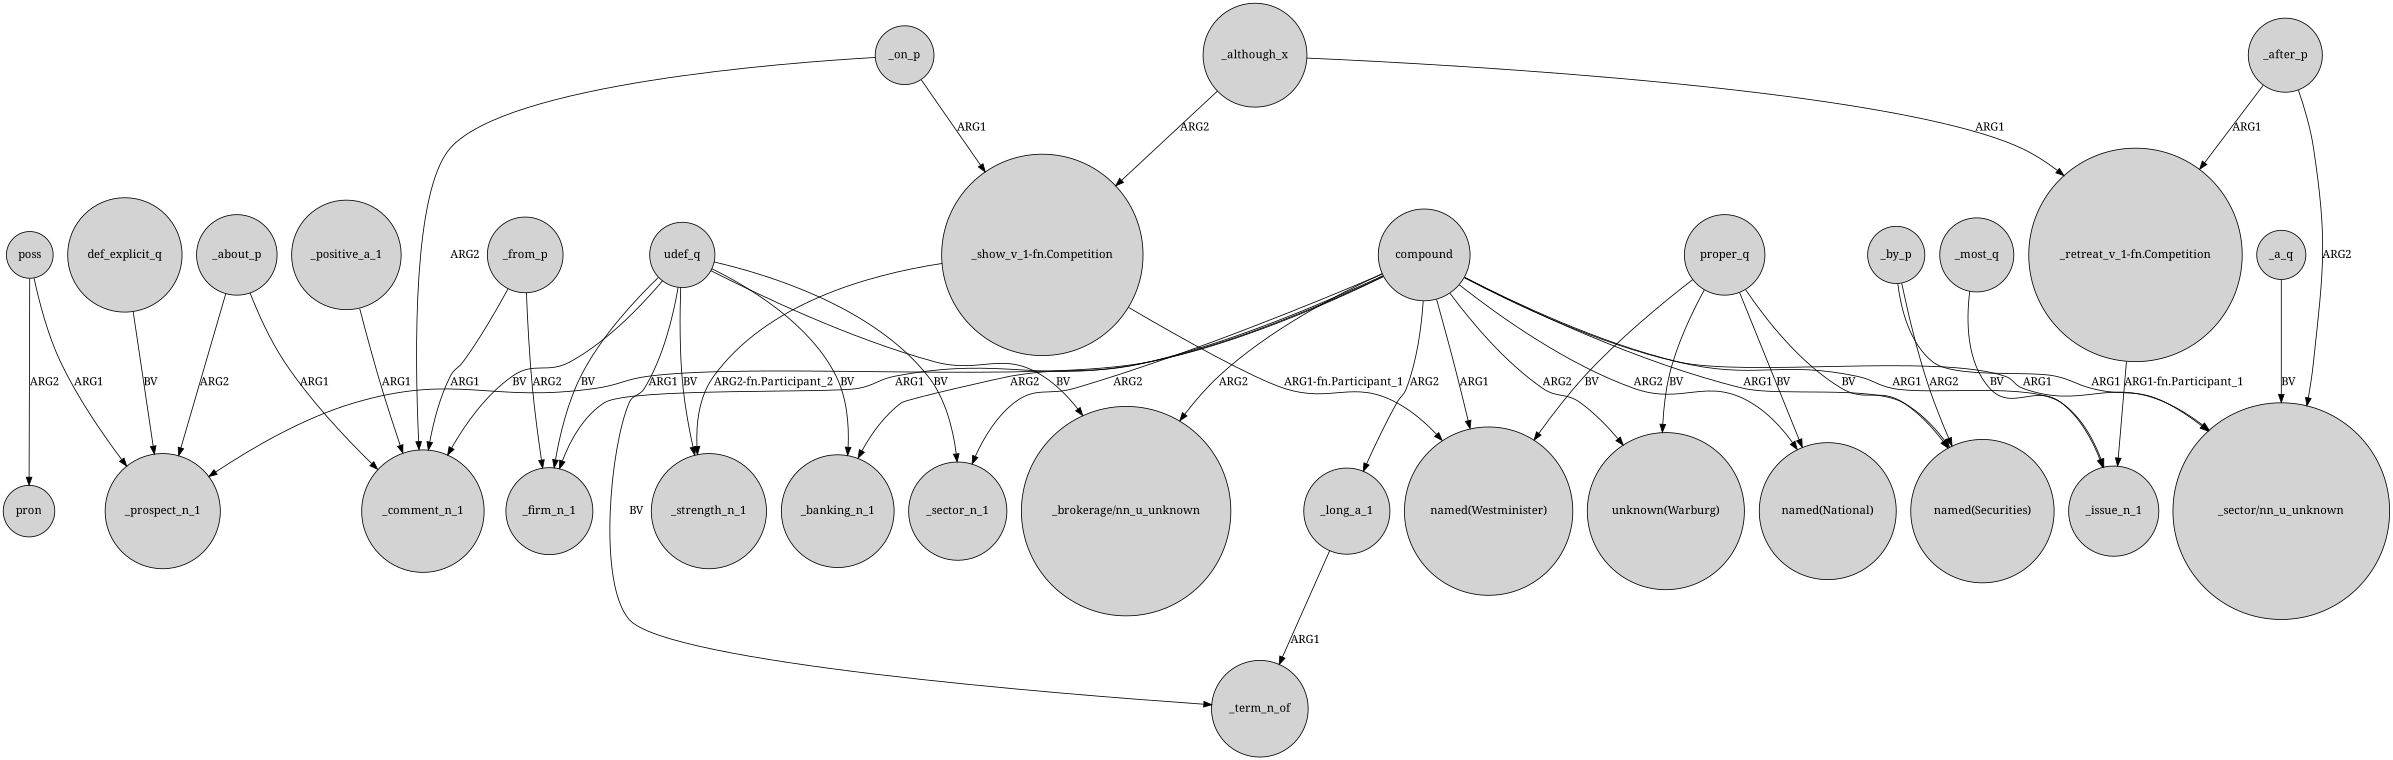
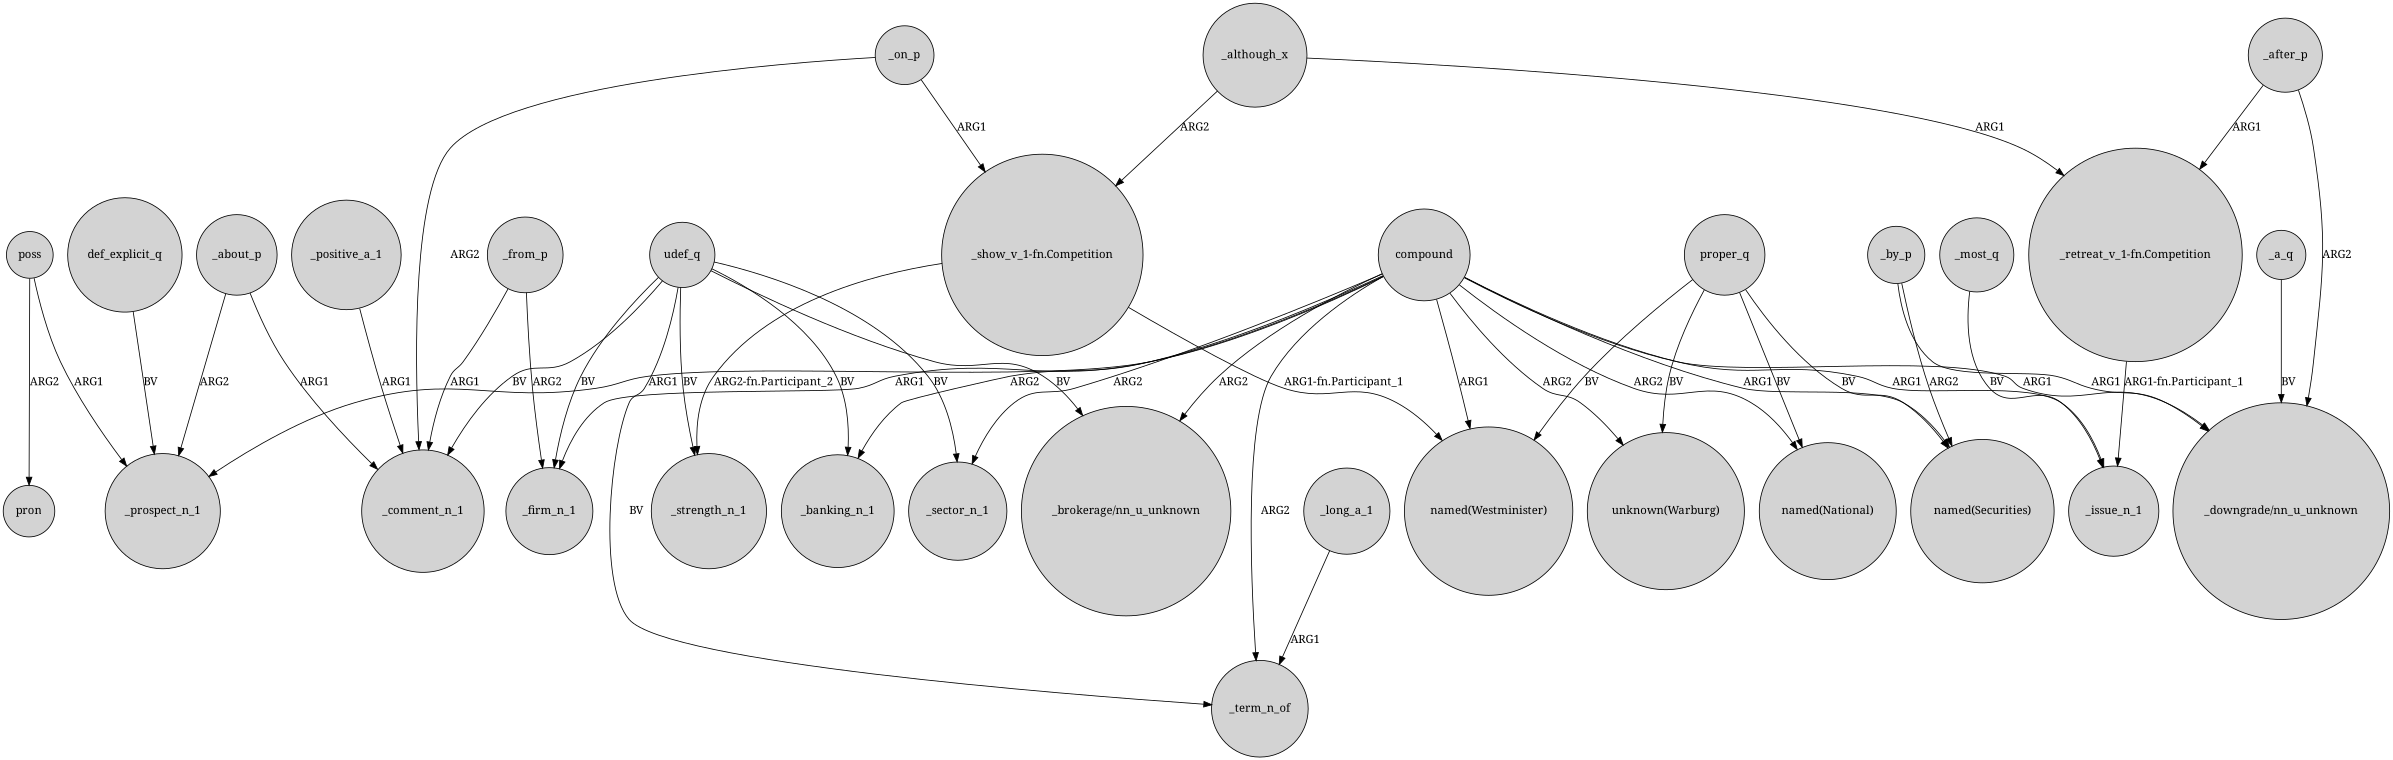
(1407, 387) -> (1256, 438)
(2281, 511) -> (2281, 511)
